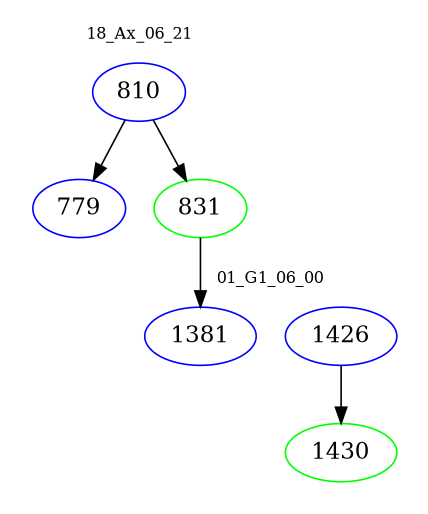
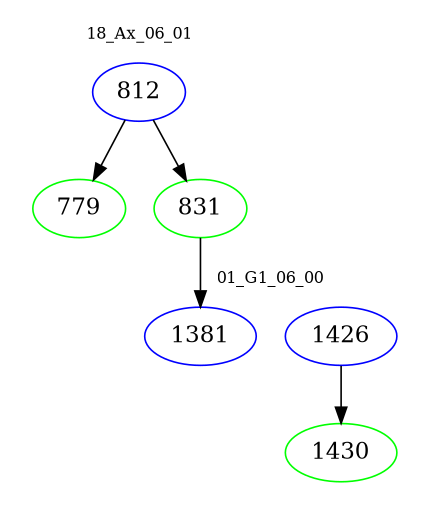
(140, 35) -> (140, 35)
(139, 92) -> (139, 92)
(79, 209) -> (79, 209)
